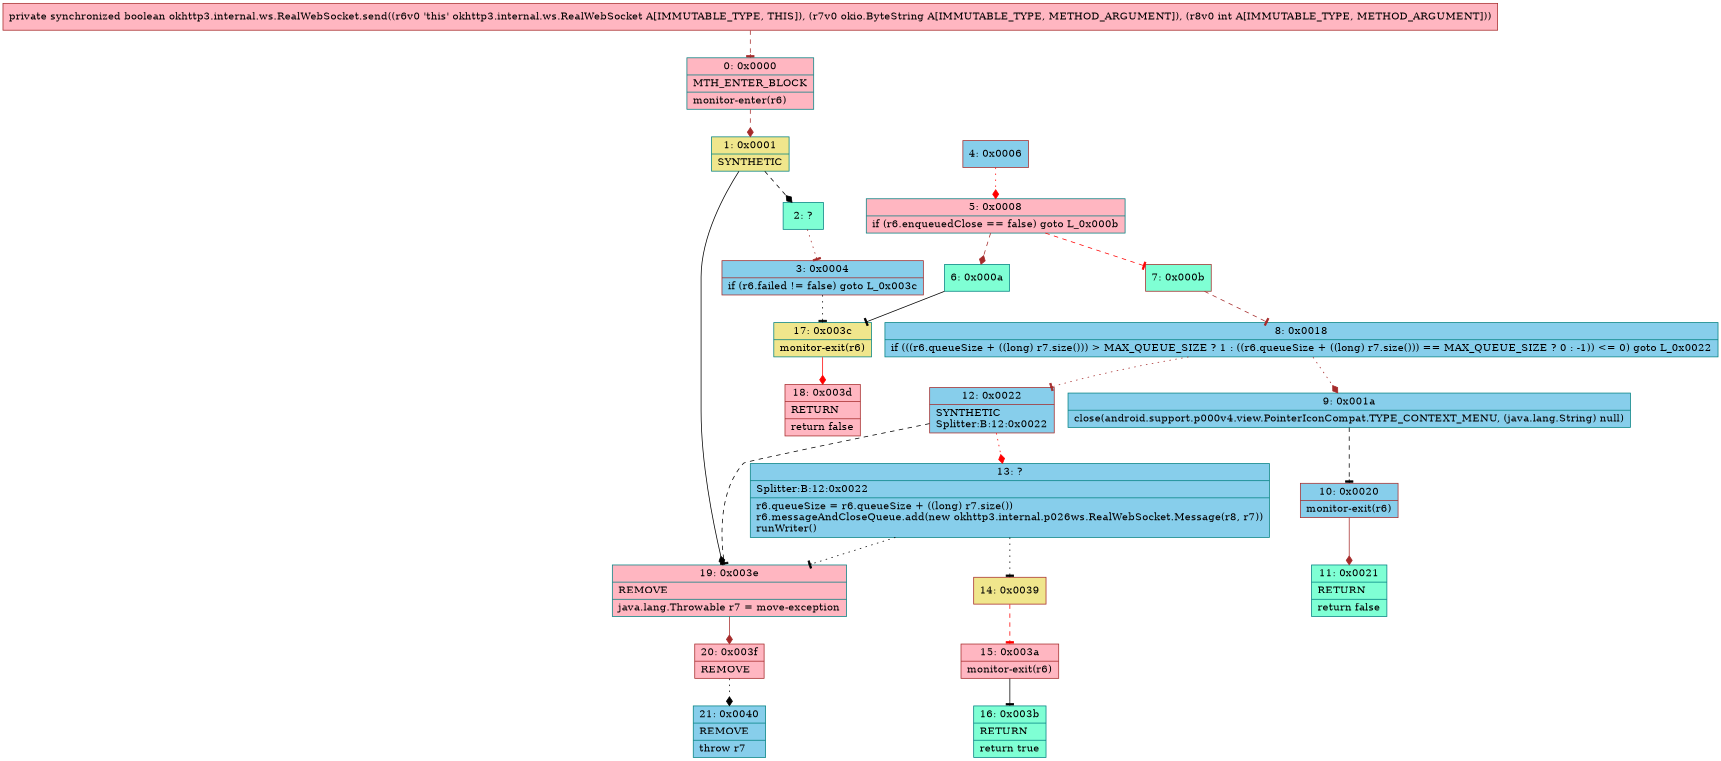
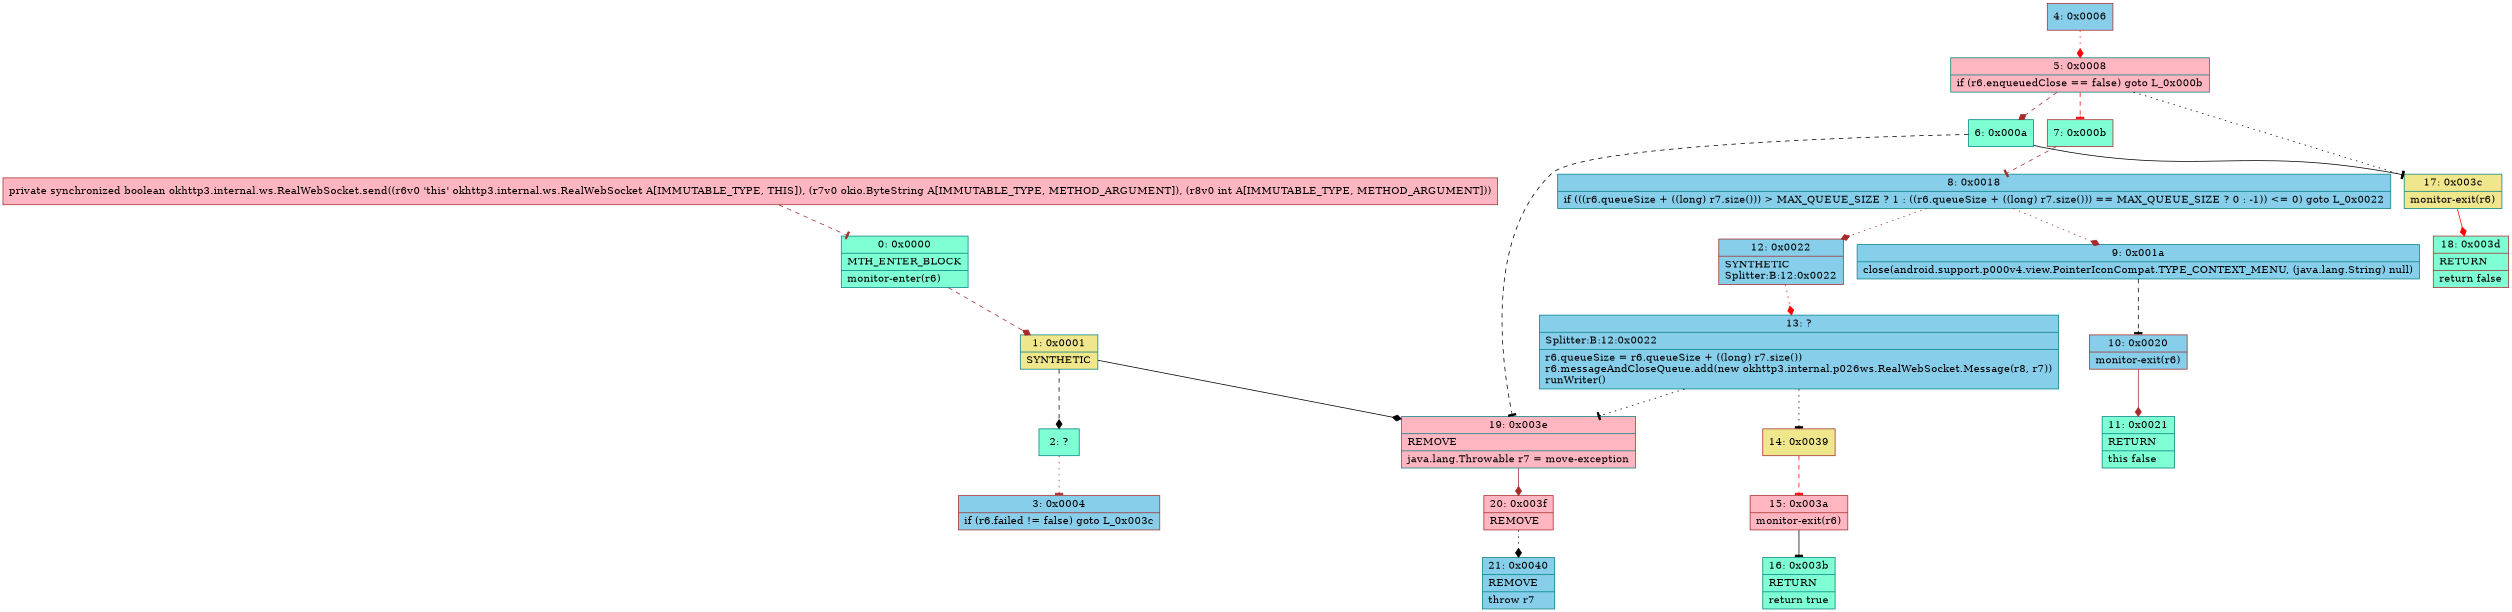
(750, 84) -> (905, 262)
(823, 307) -> (2267, 133)
(1121, 370) -> (1888, 222)
(823, 410) -> (2471, 262)
(786, 453) -> (1633, 154)
(1349, 607) -> (2133, 459)
